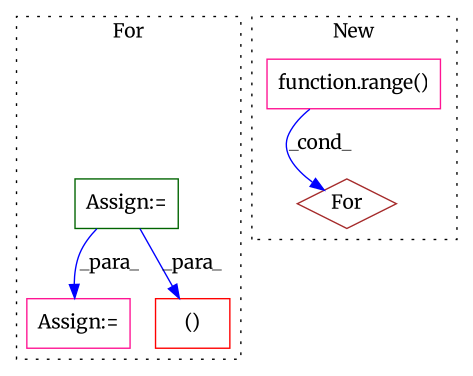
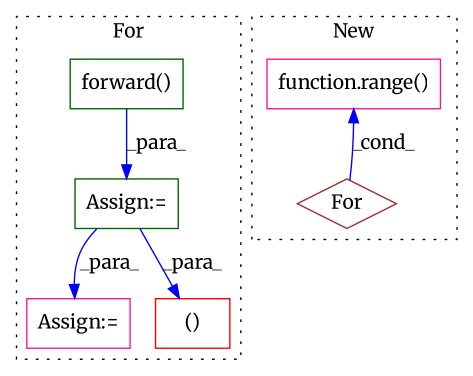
none -> (127, 84)
(286, 146) -> (353, 152)
